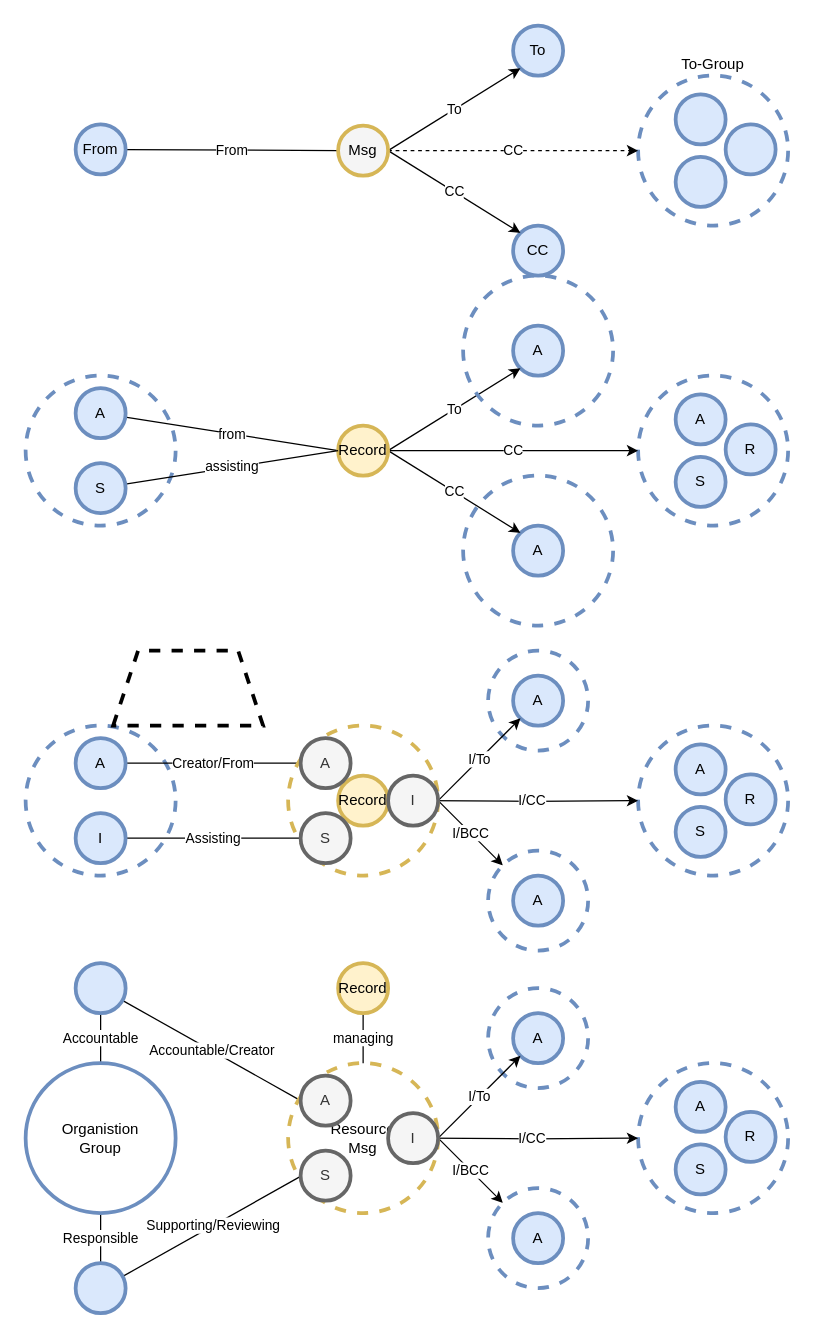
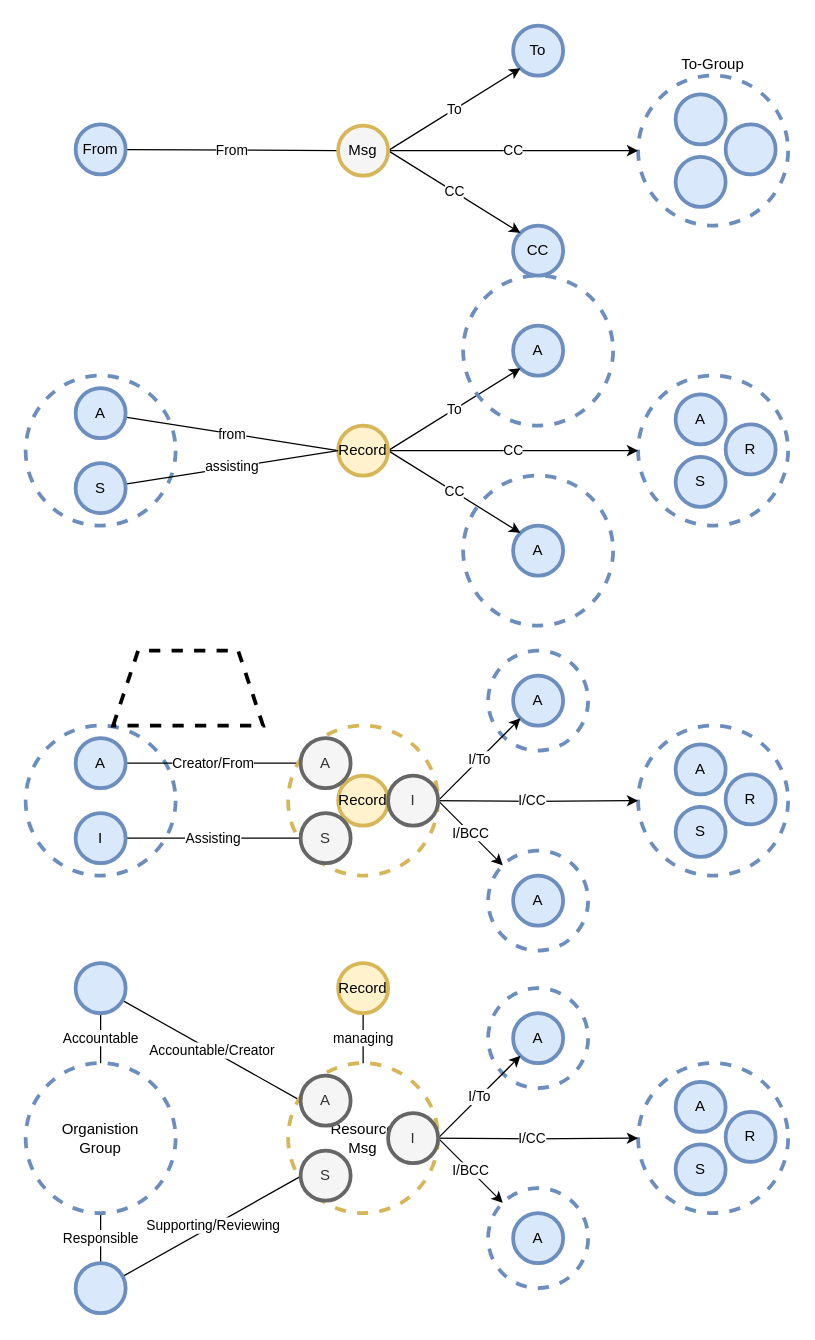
(447, 151) -> (447, 151)
(101, 1138) -> (101, 1138)
